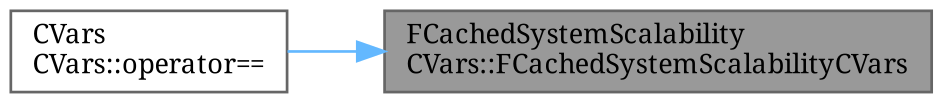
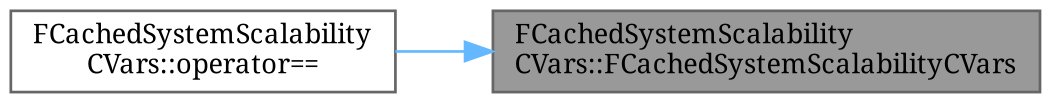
(149, 51) -> (203, 51)
